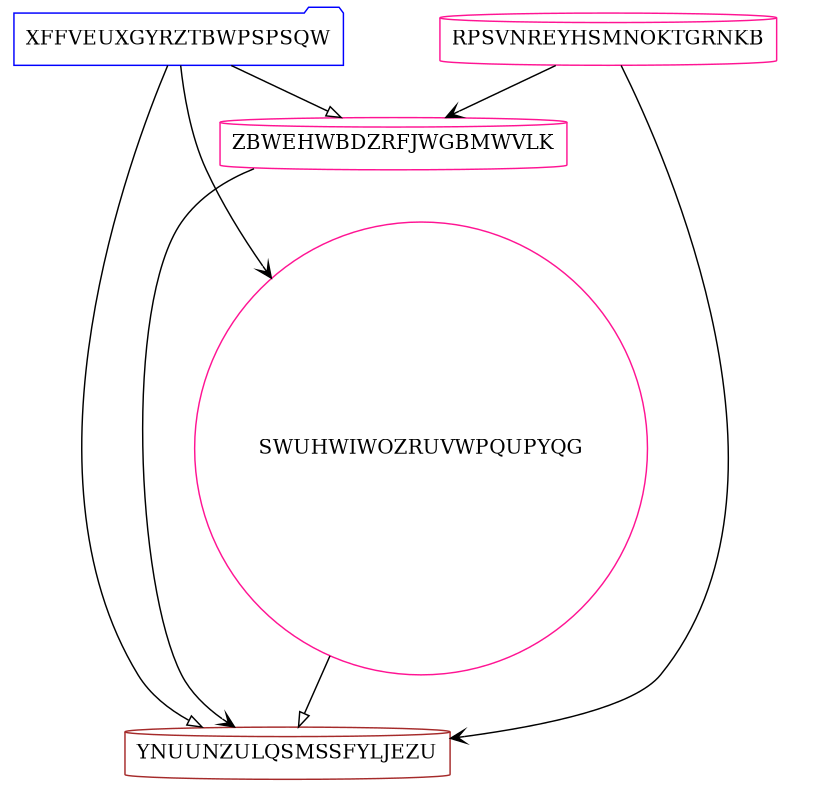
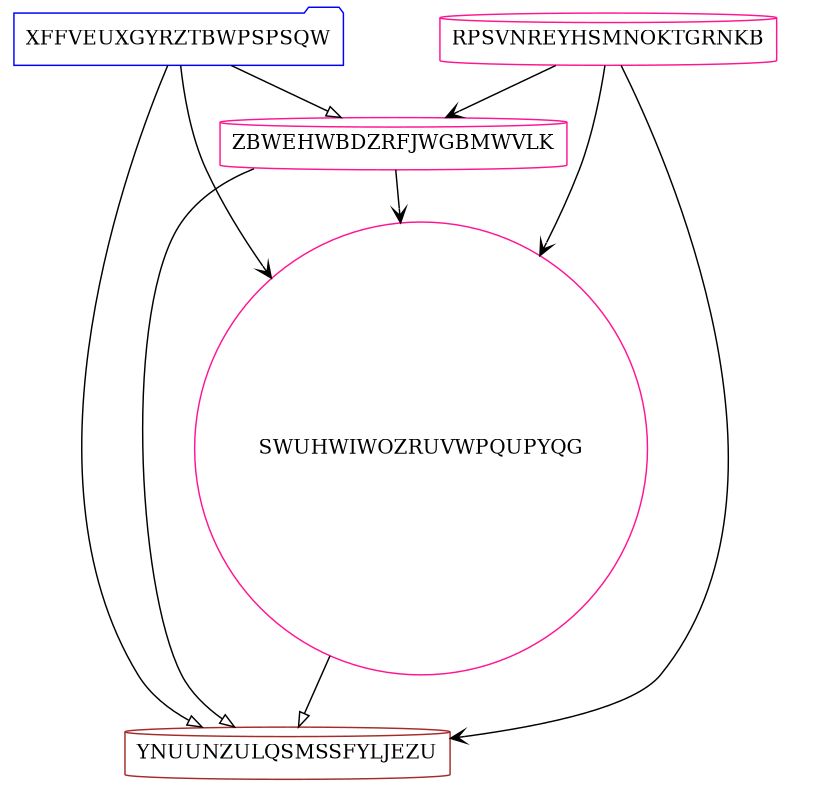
none -> (584, 157)
none -> (397, 189)
(143, 432) -> (143, 432)
